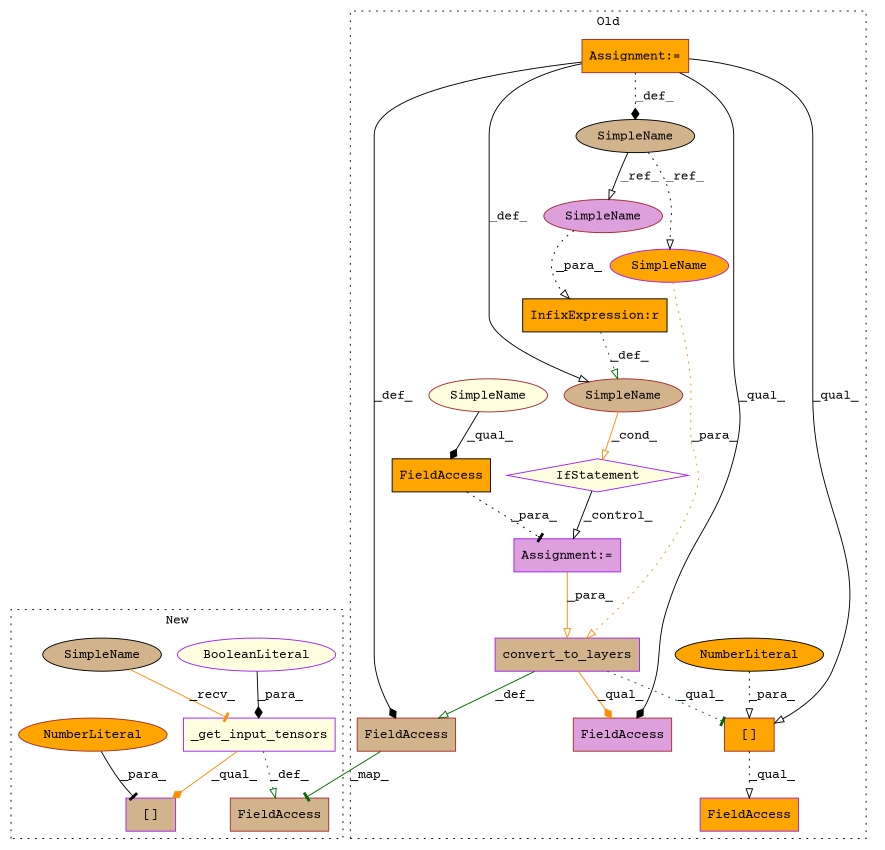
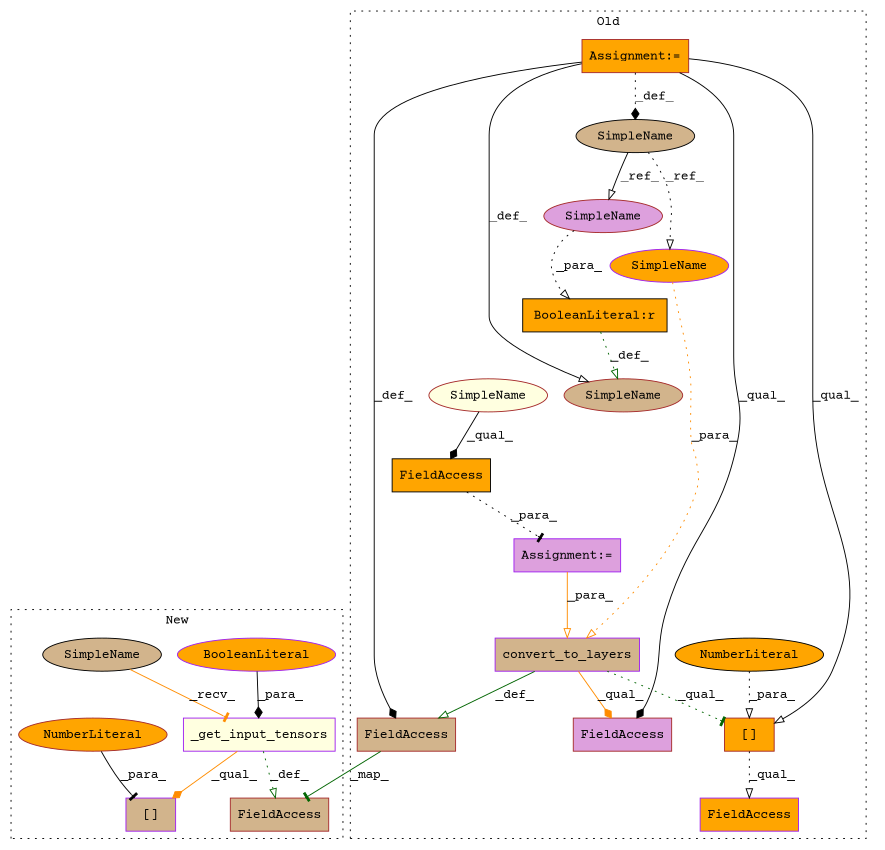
(595, 315) -> (595, 315)
(598, 475) -> none
(257, 655) -> (257, 655)
